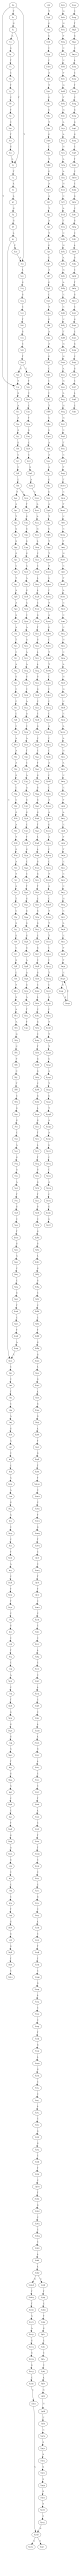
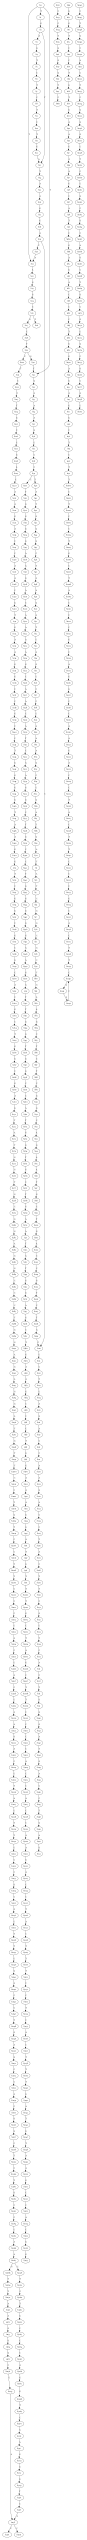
(22, 331) -> (30, 319)
none -> (25, 1028)
(10, 1872) -> none
